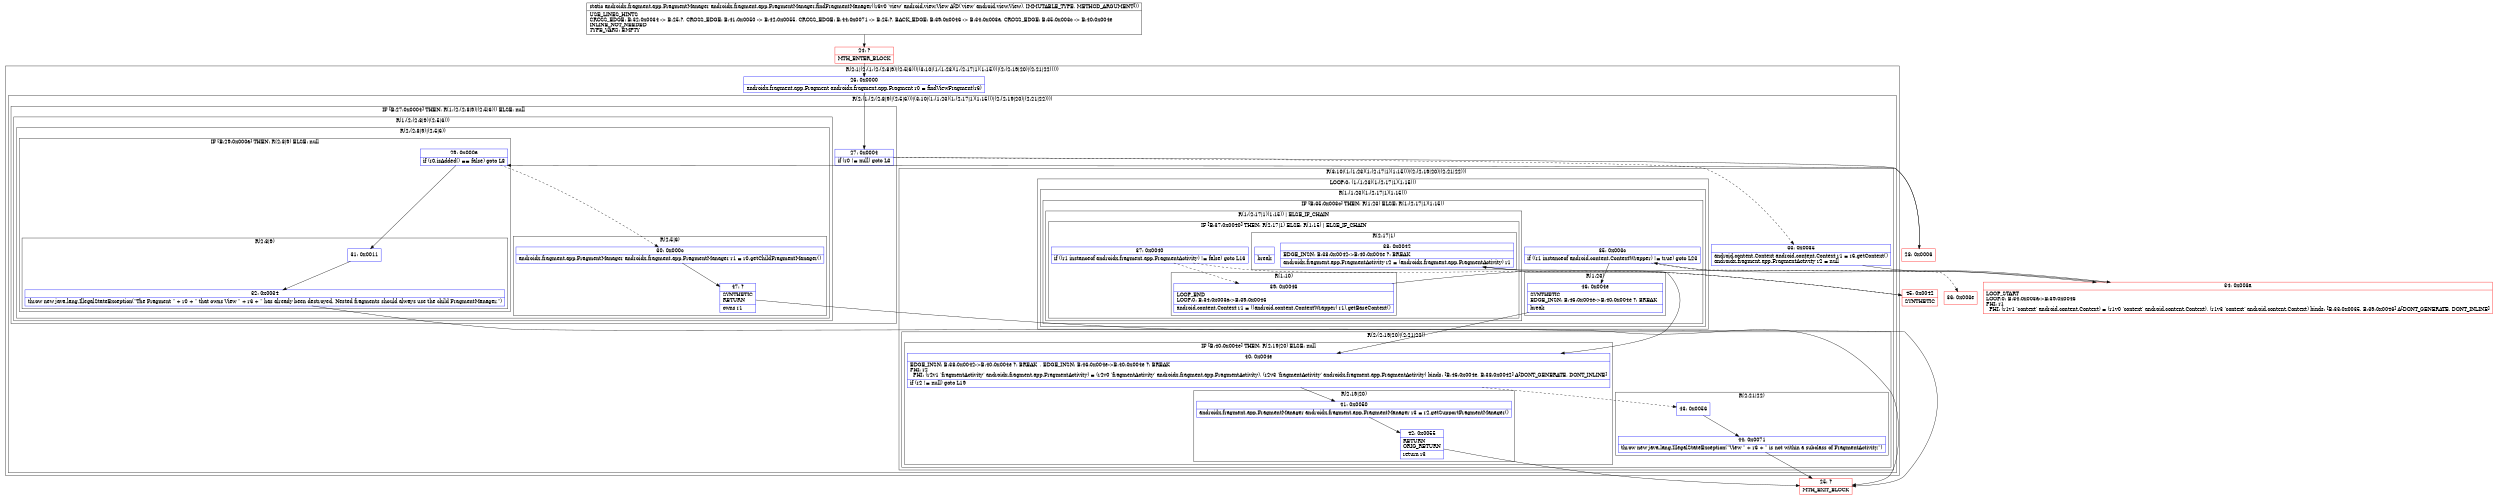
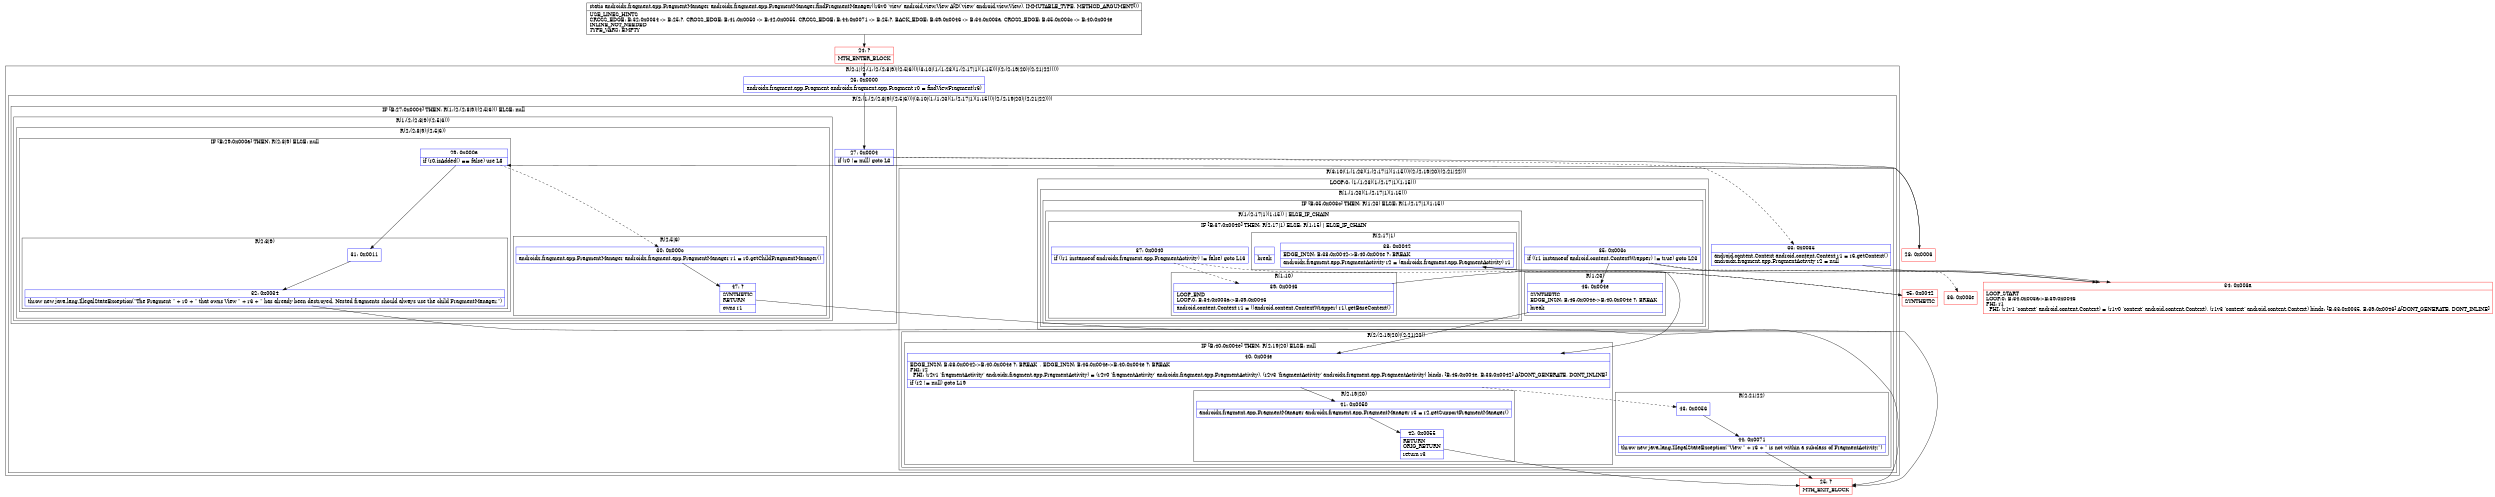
(464, 161) -> (463, 161)
(1881, 272) -> (1872, 272)
